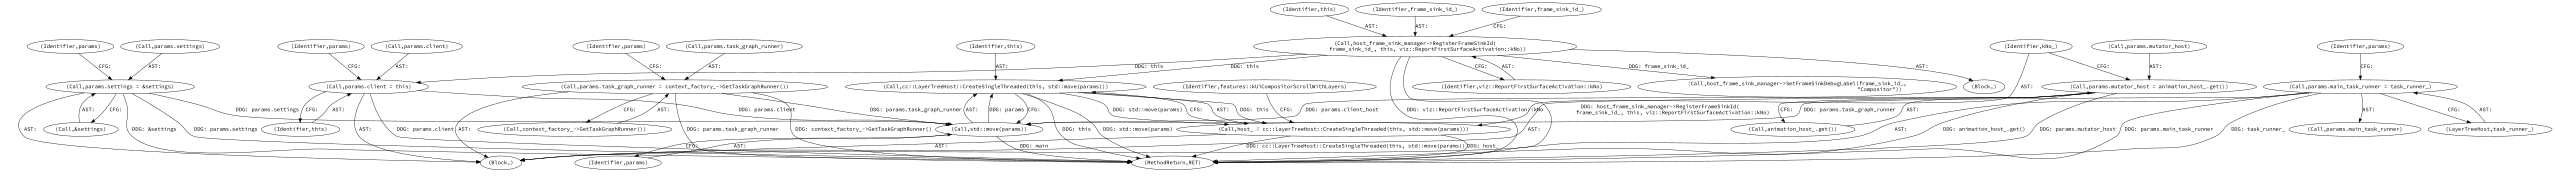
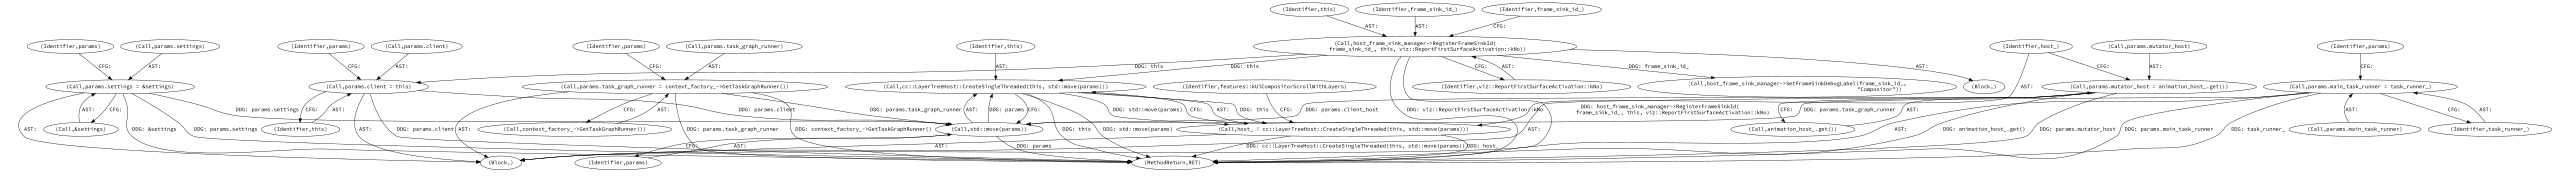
(2031, 47) -> (2031, 47)
(2363, 106) -> (2344, 109)
(2490, 129) -> (2490, 129)
(1034, 146) -> (1034, 146)
